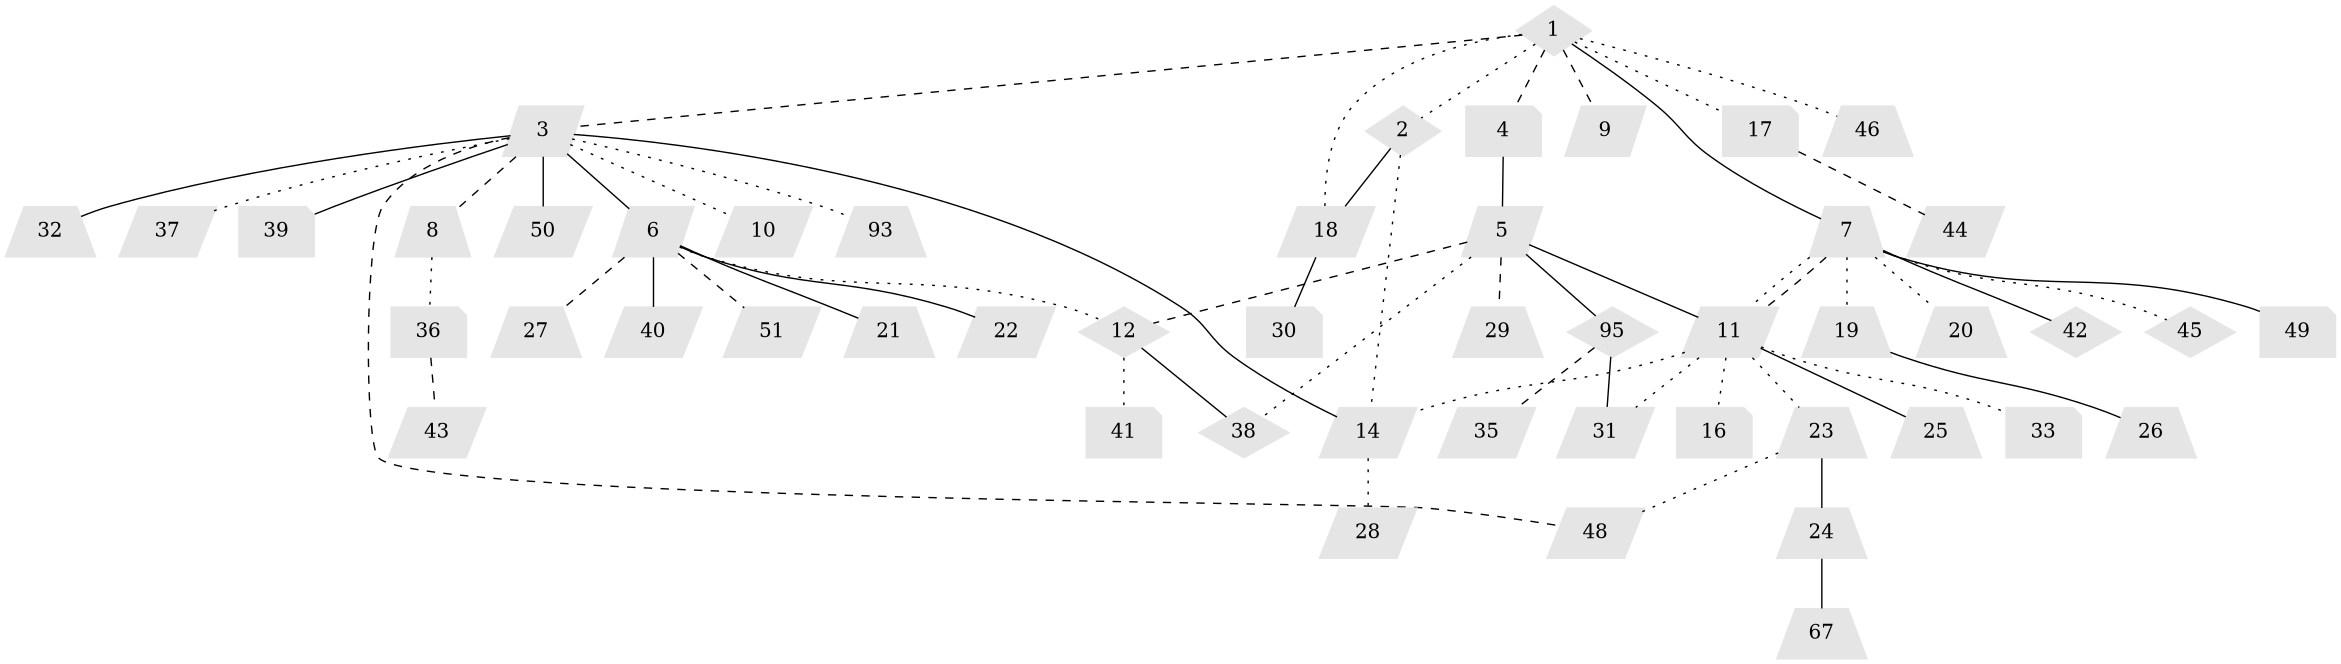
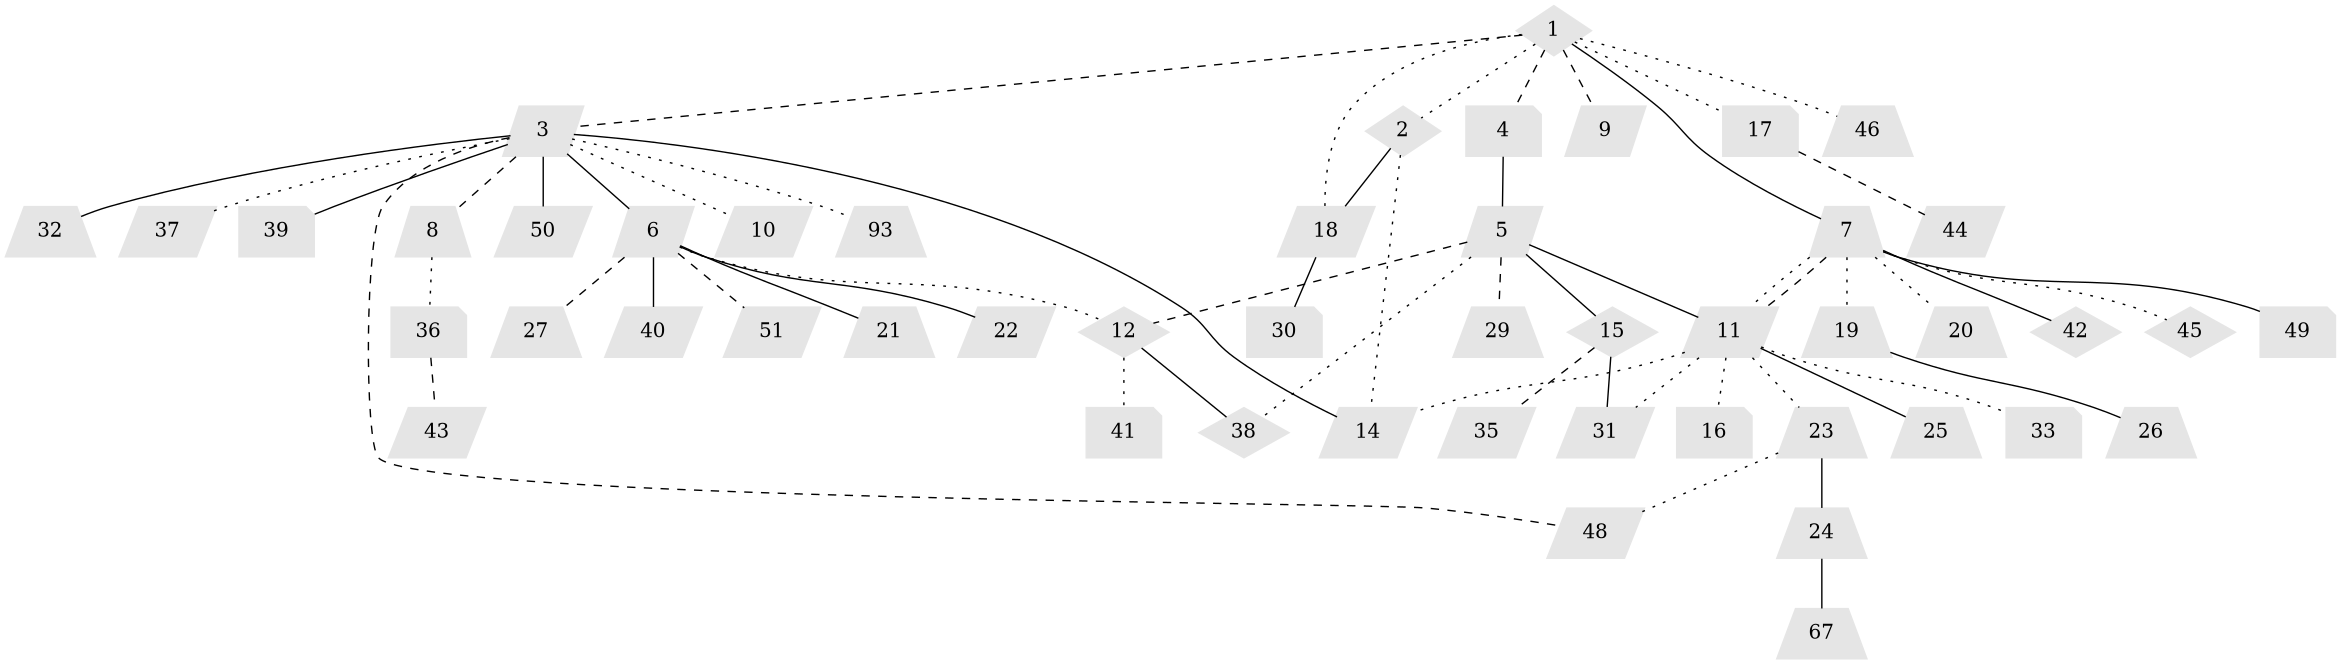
(1612, 332) -> (1612, 332)
(1368, 533) -> none
